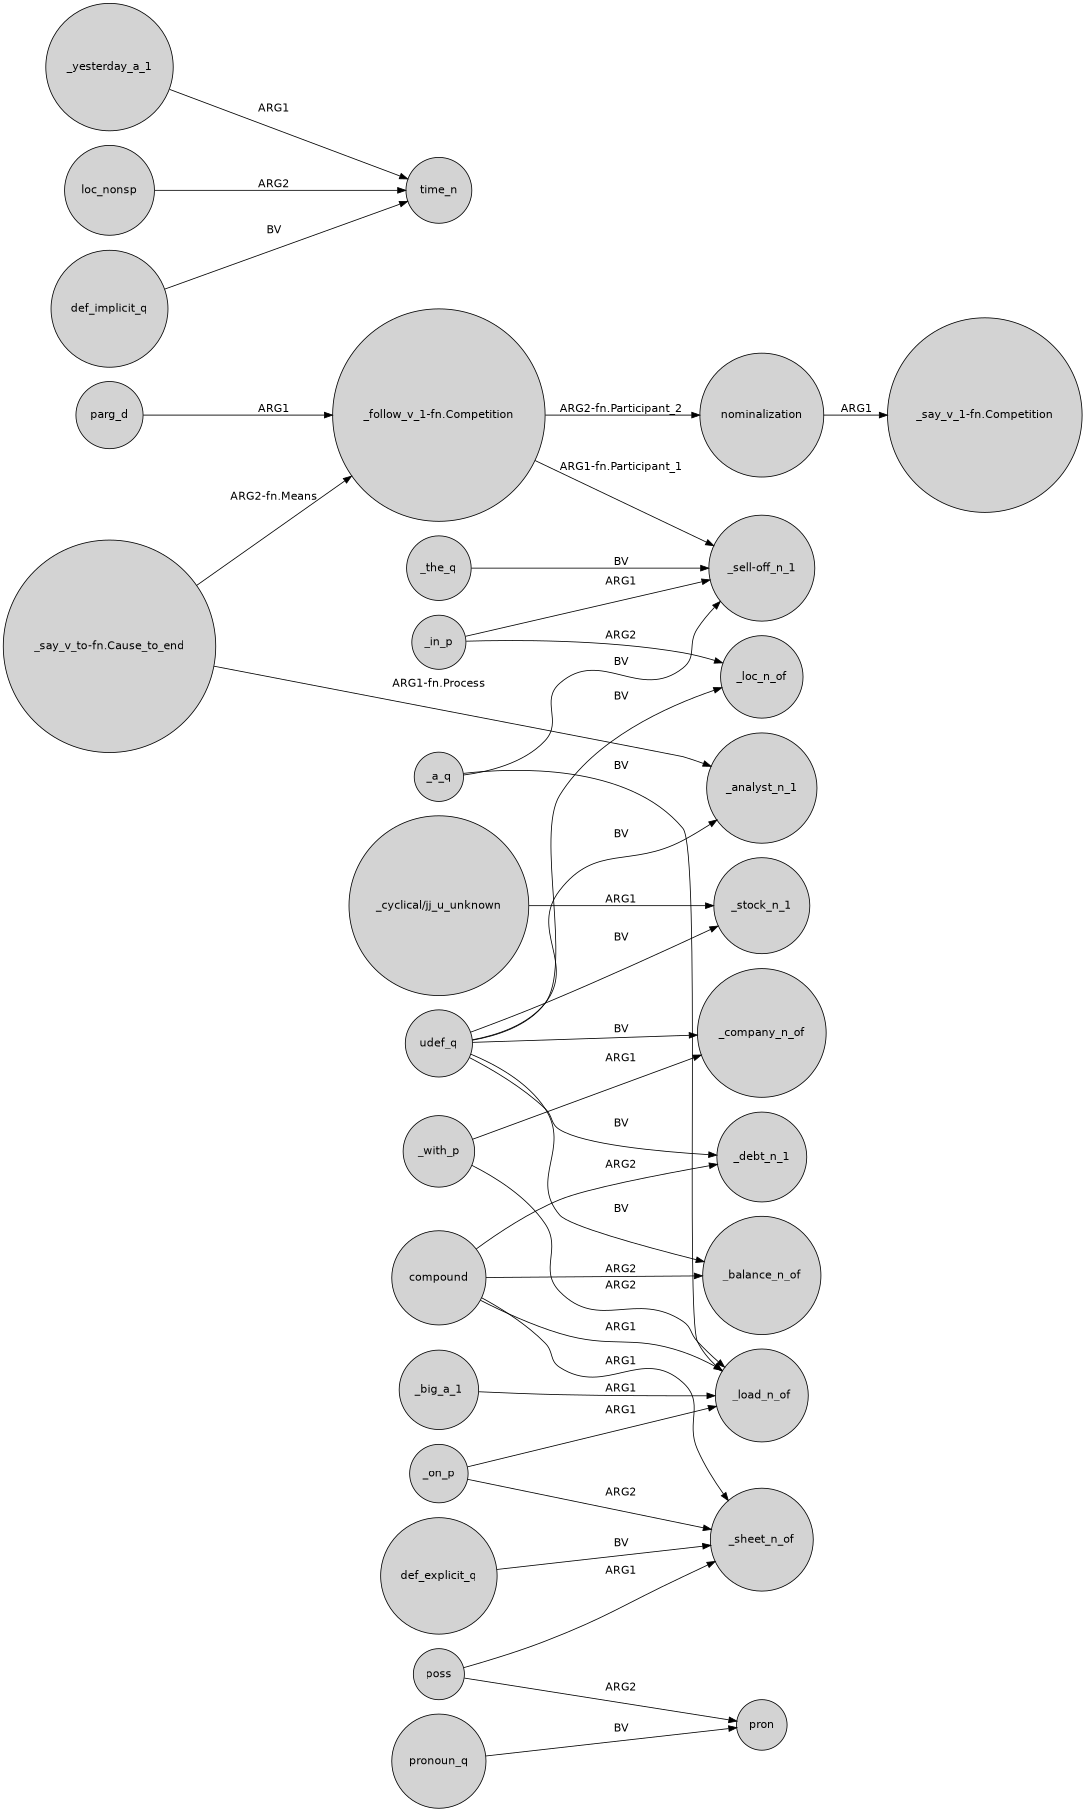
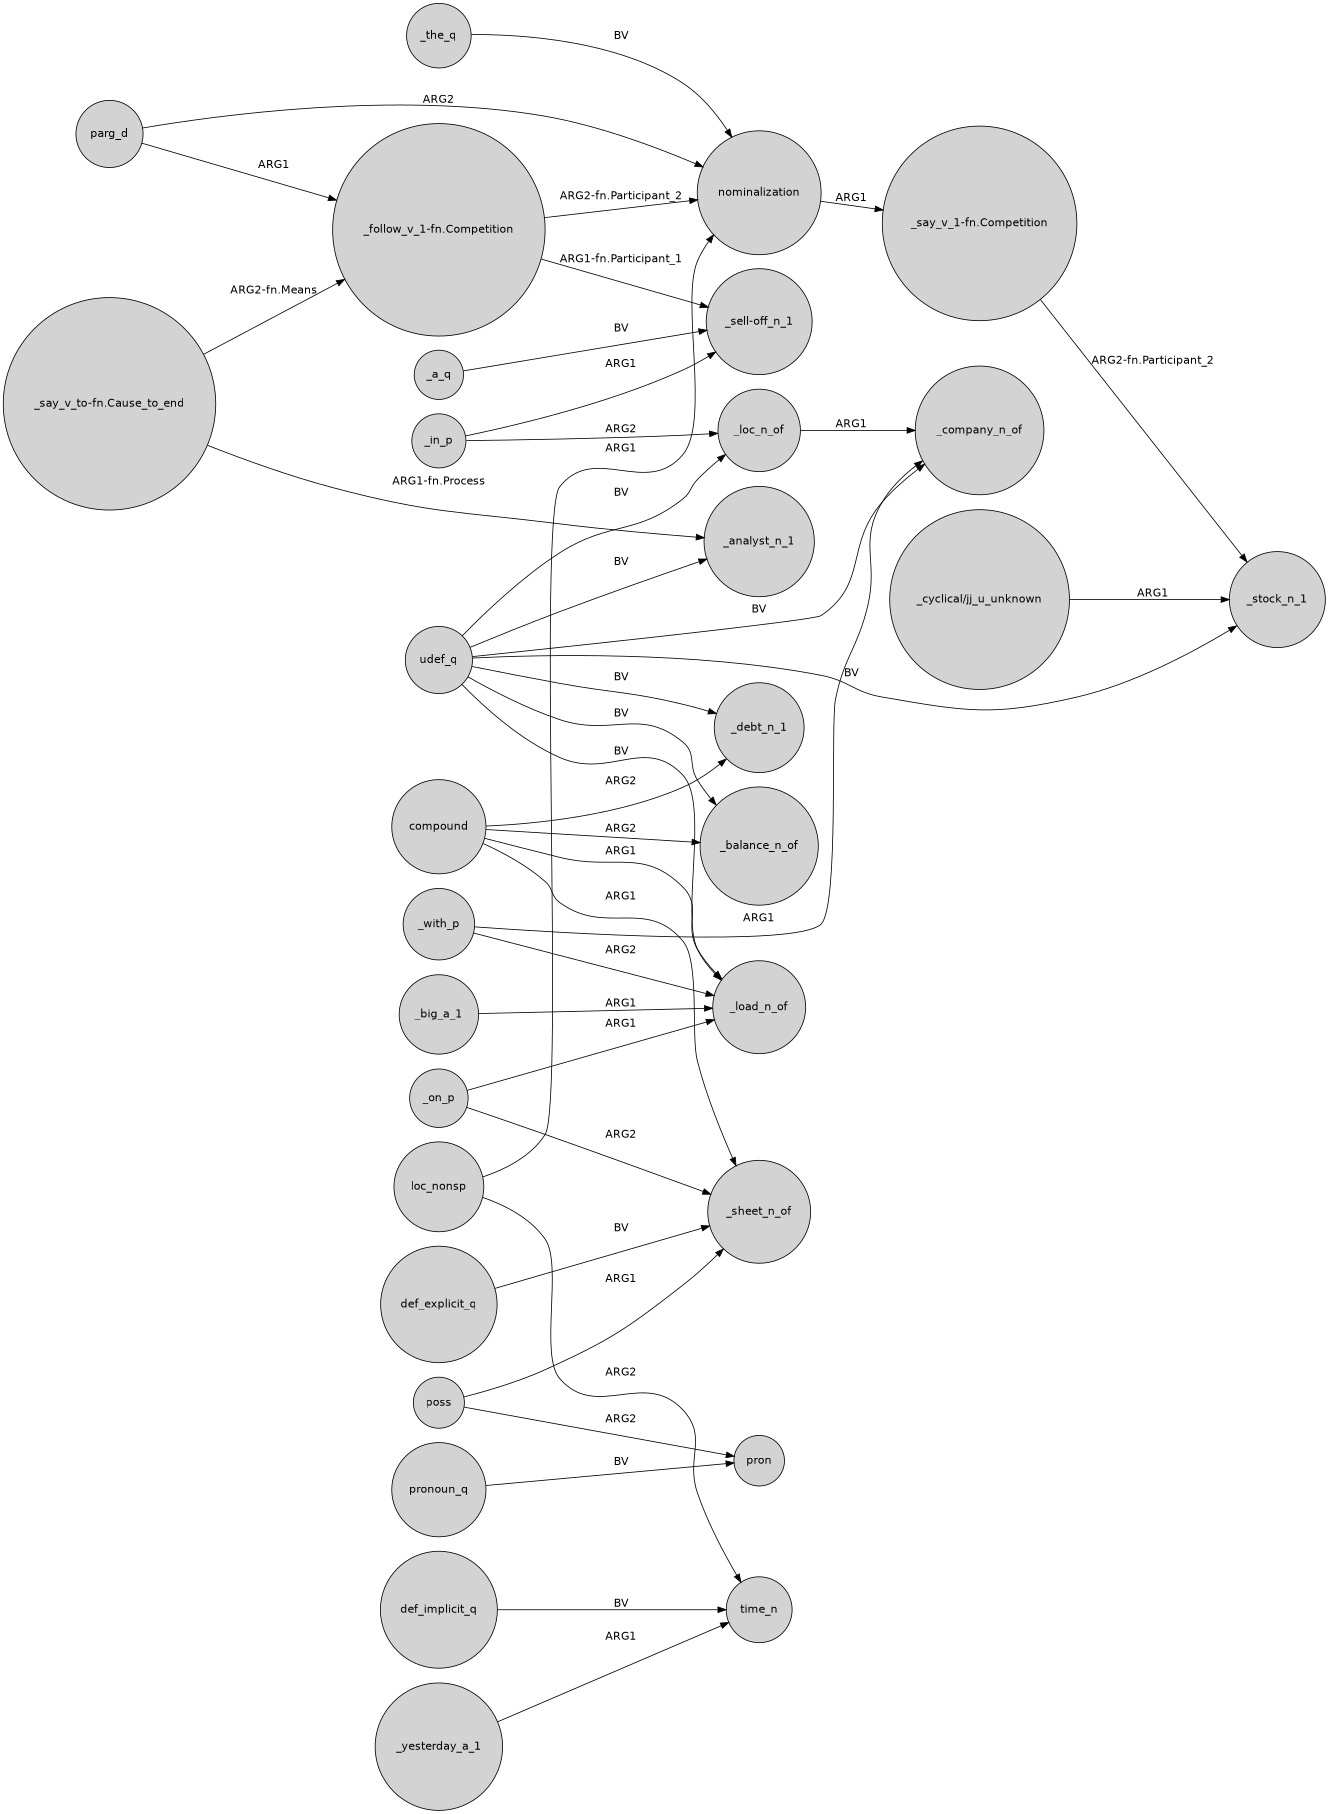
none -> (422, 105)
none -> (1141, 427)
none -> (854, 430)
(586, 568) -> (612, 52)
none -> (550, 672)
(692, 983) -> (665, 762)
